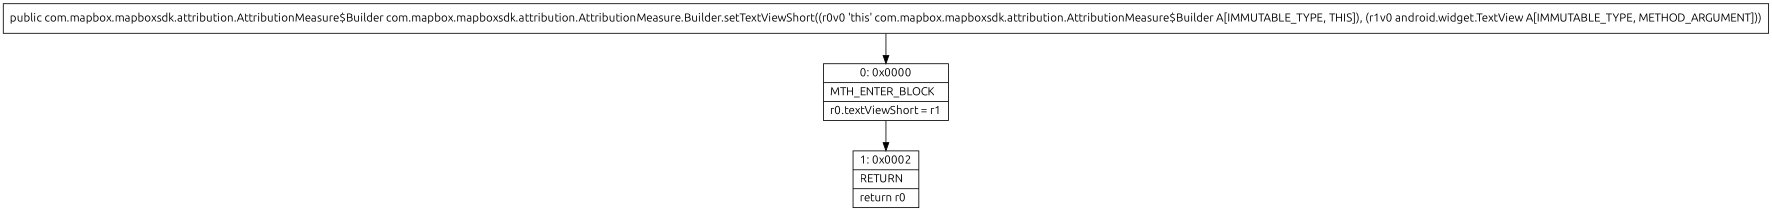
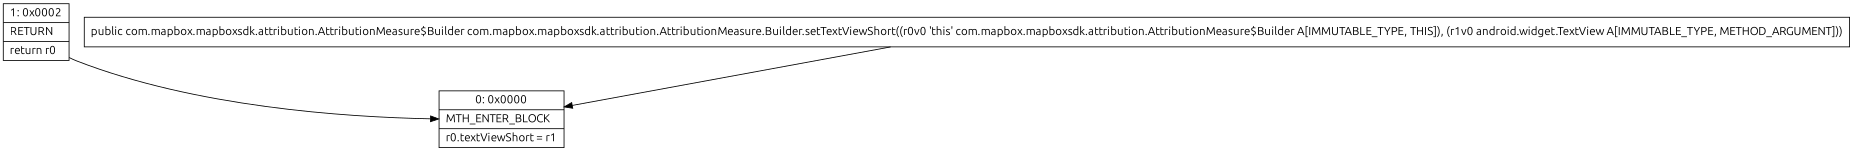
(886, 132) -> (247, 104)
